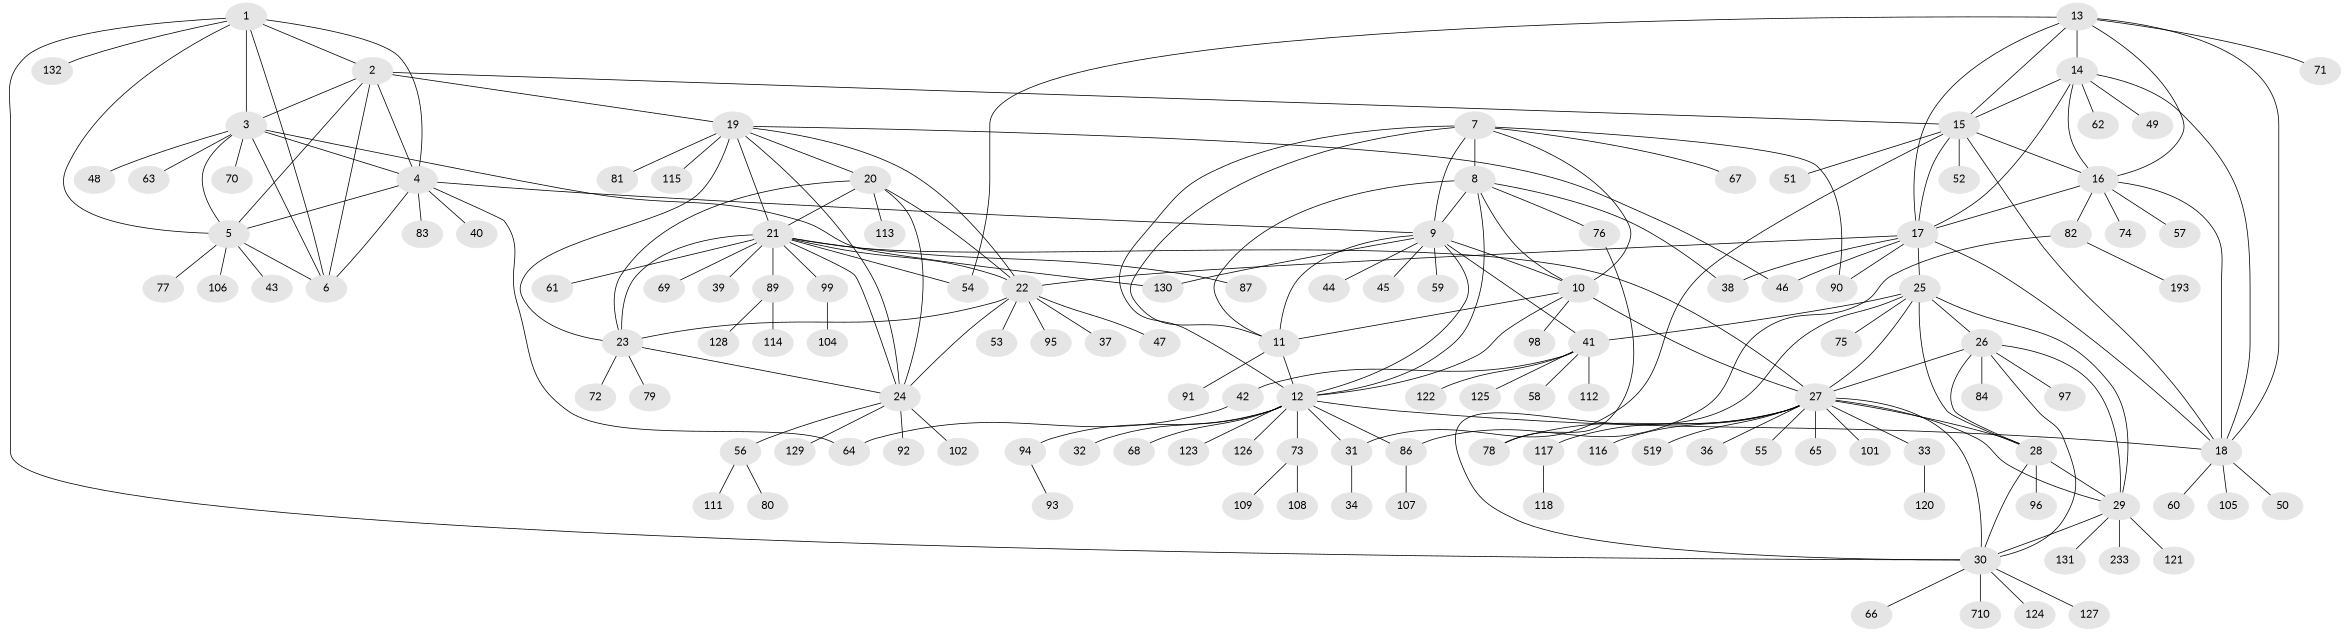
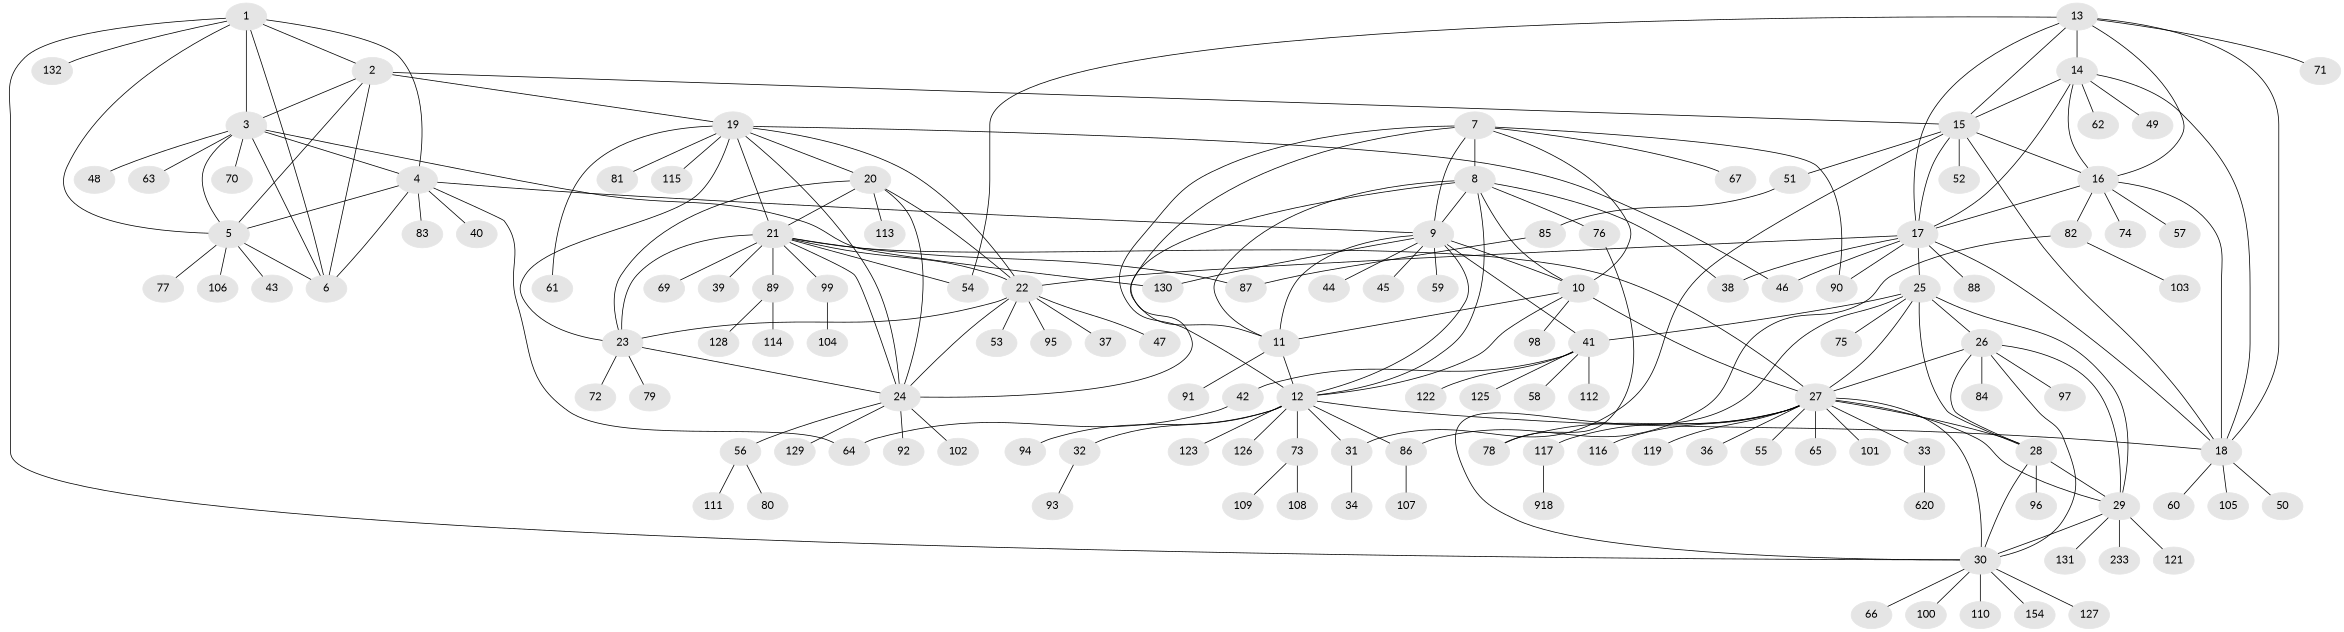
(395, 125) -> none
none -> (1545, 234)
(663, 261) -> (595, 162)
none -> (1974, 289)
(2180, 289) -> (2180, 289)
none -> (1166, 317)
(1134, 452) -> none
(1652, 452) -> (1652, 452)
(1039, 479) -> (1066, 479)
(1544, 506) -> (1544, 506)
(1924, 506) -> (1924, 506)
none -> (1926, 615)
(1980, 615) -> (1980, 615)
(2035, 615) -> (2035, 615)
